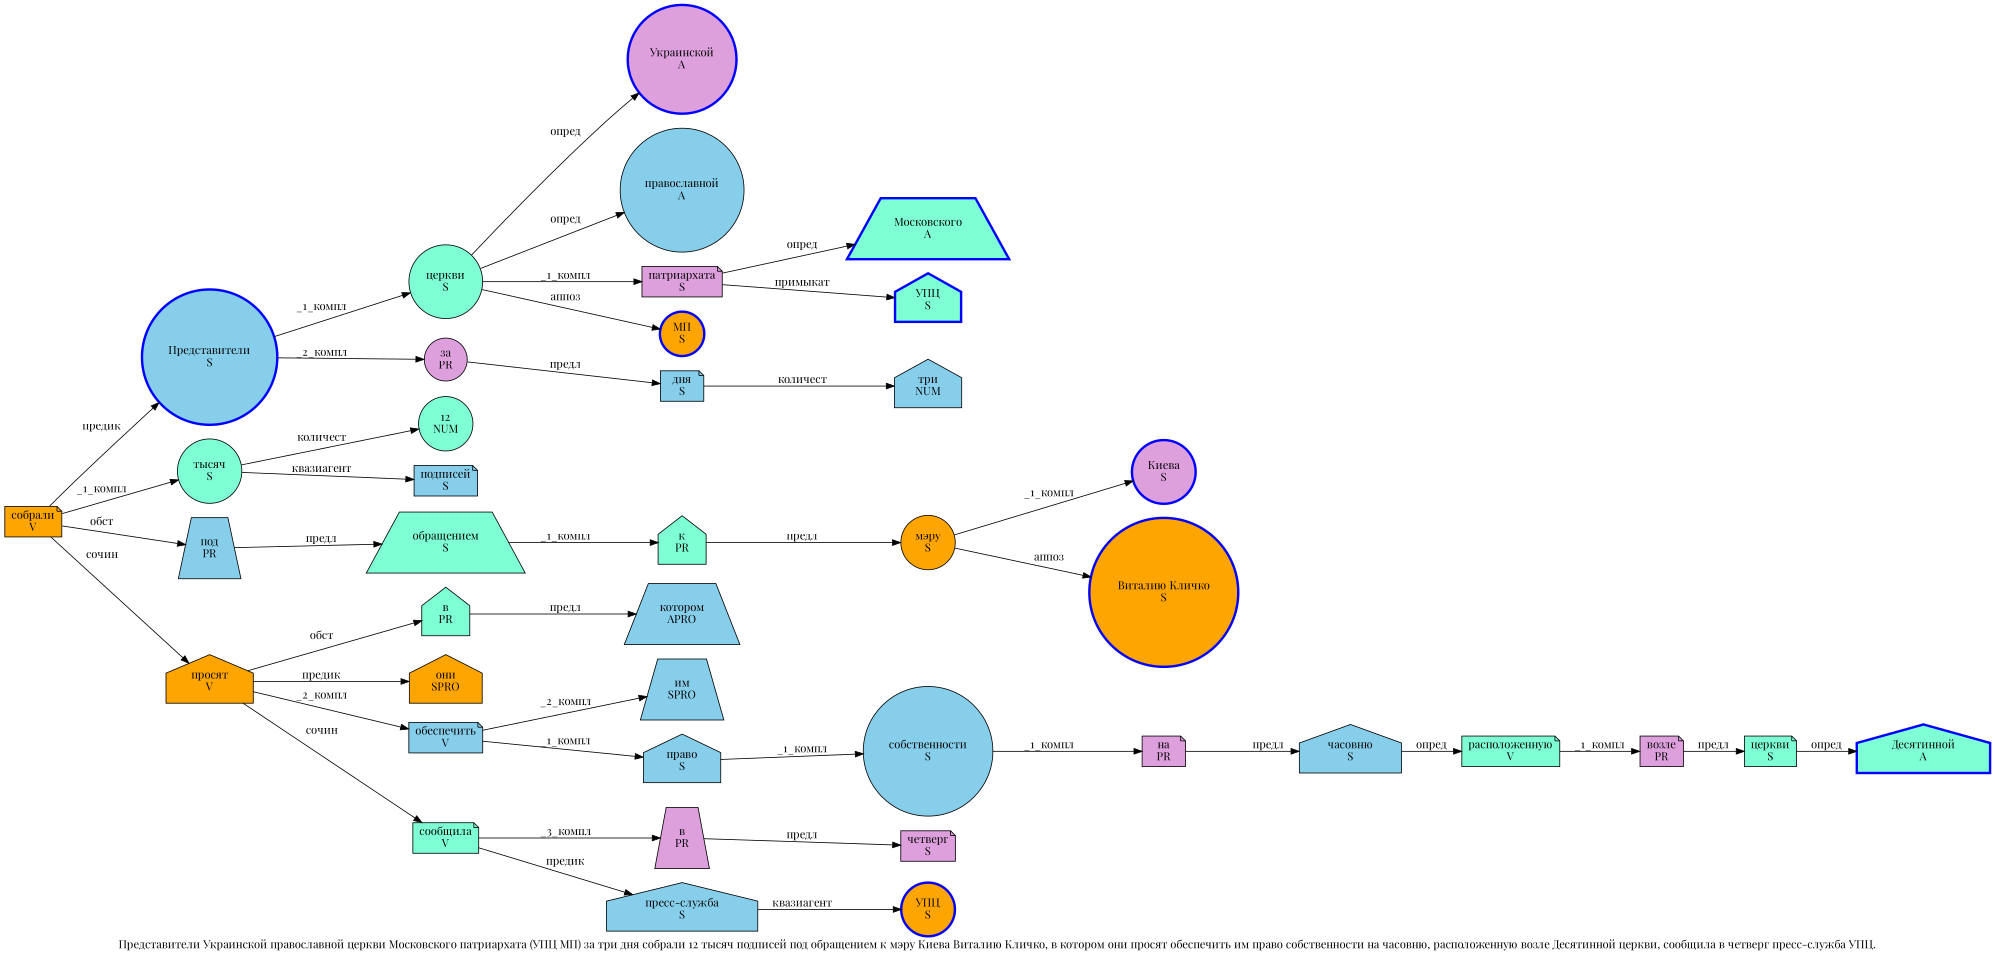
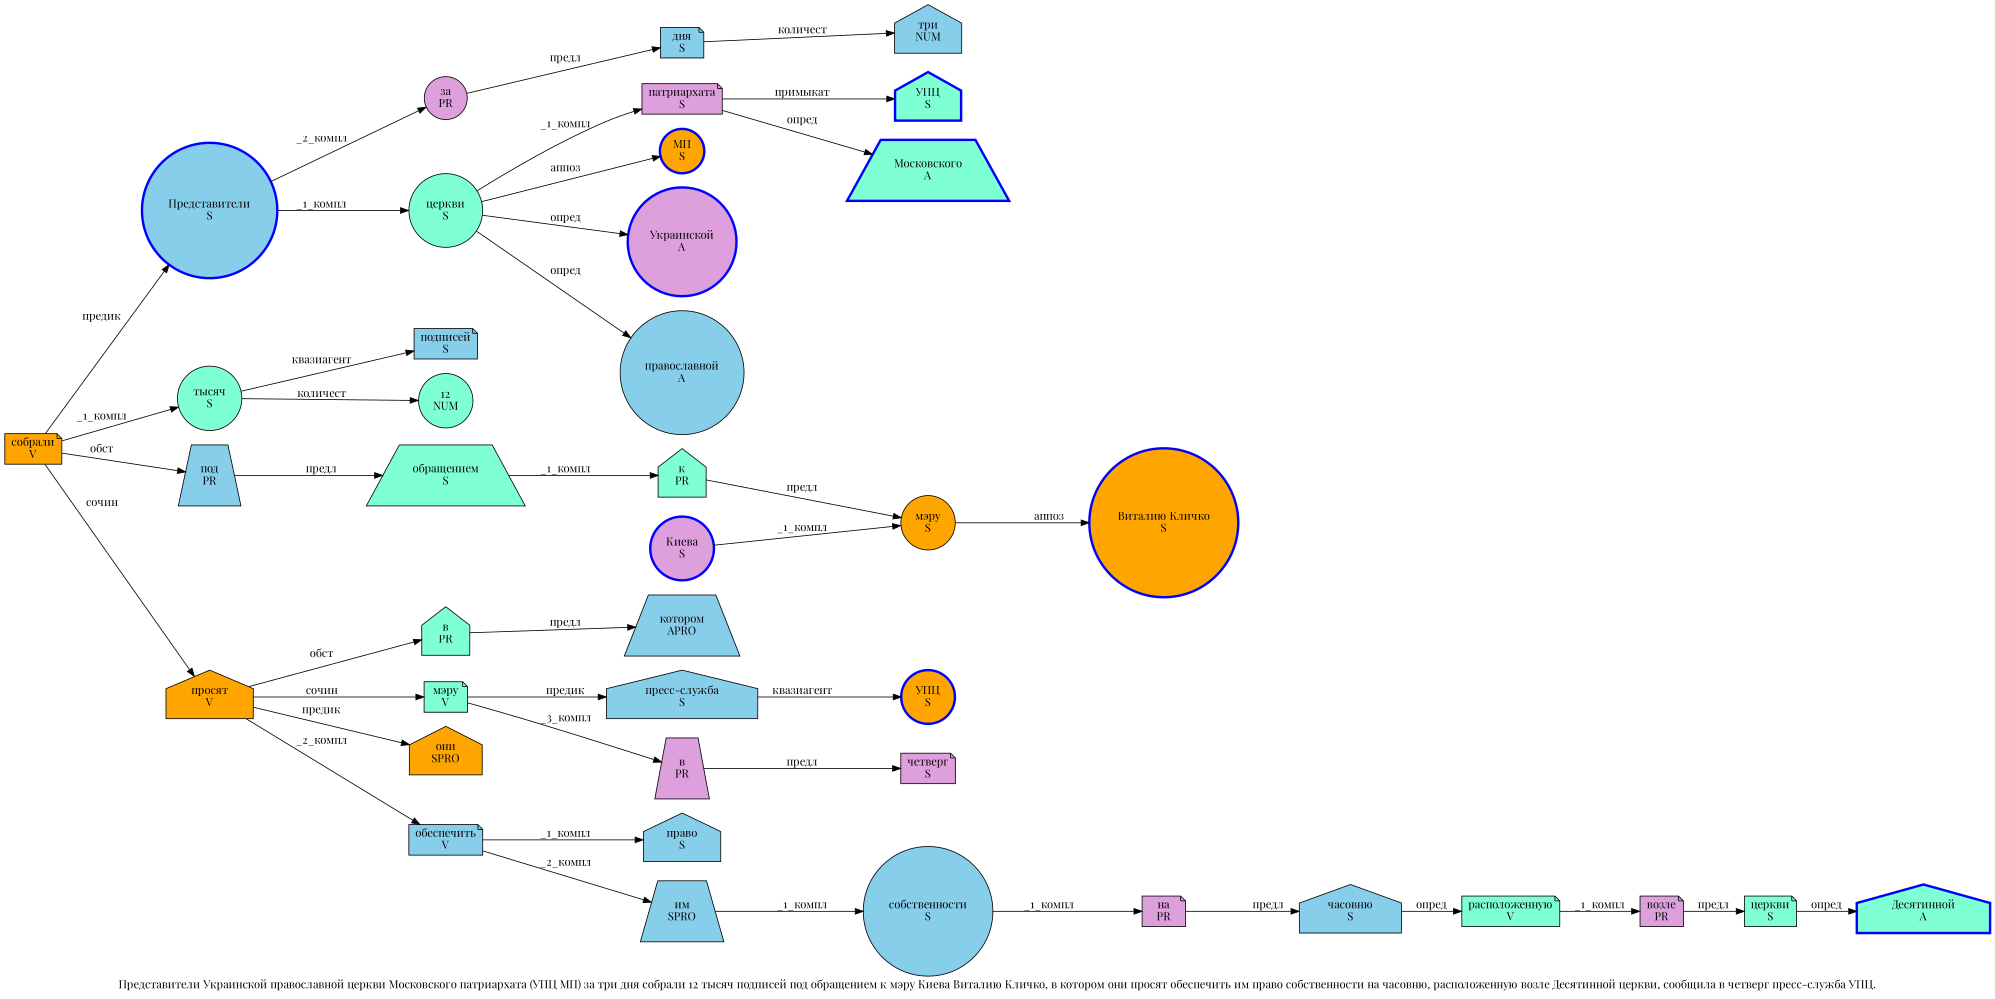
(1040, 509) -> (803, 536)
(788, 757) -> (785, 911)
(446, 838) -> (446, 697)
